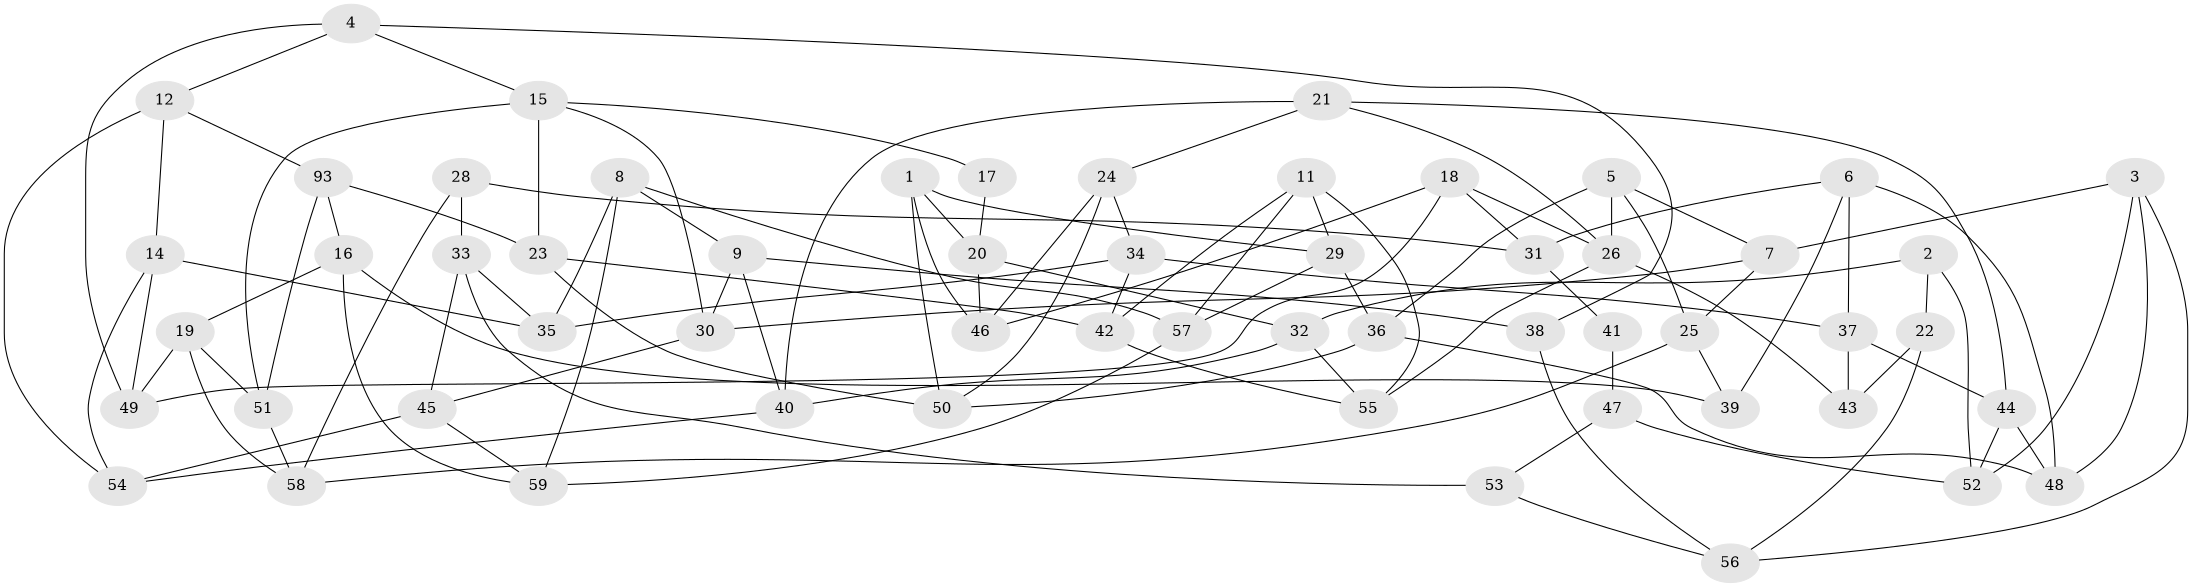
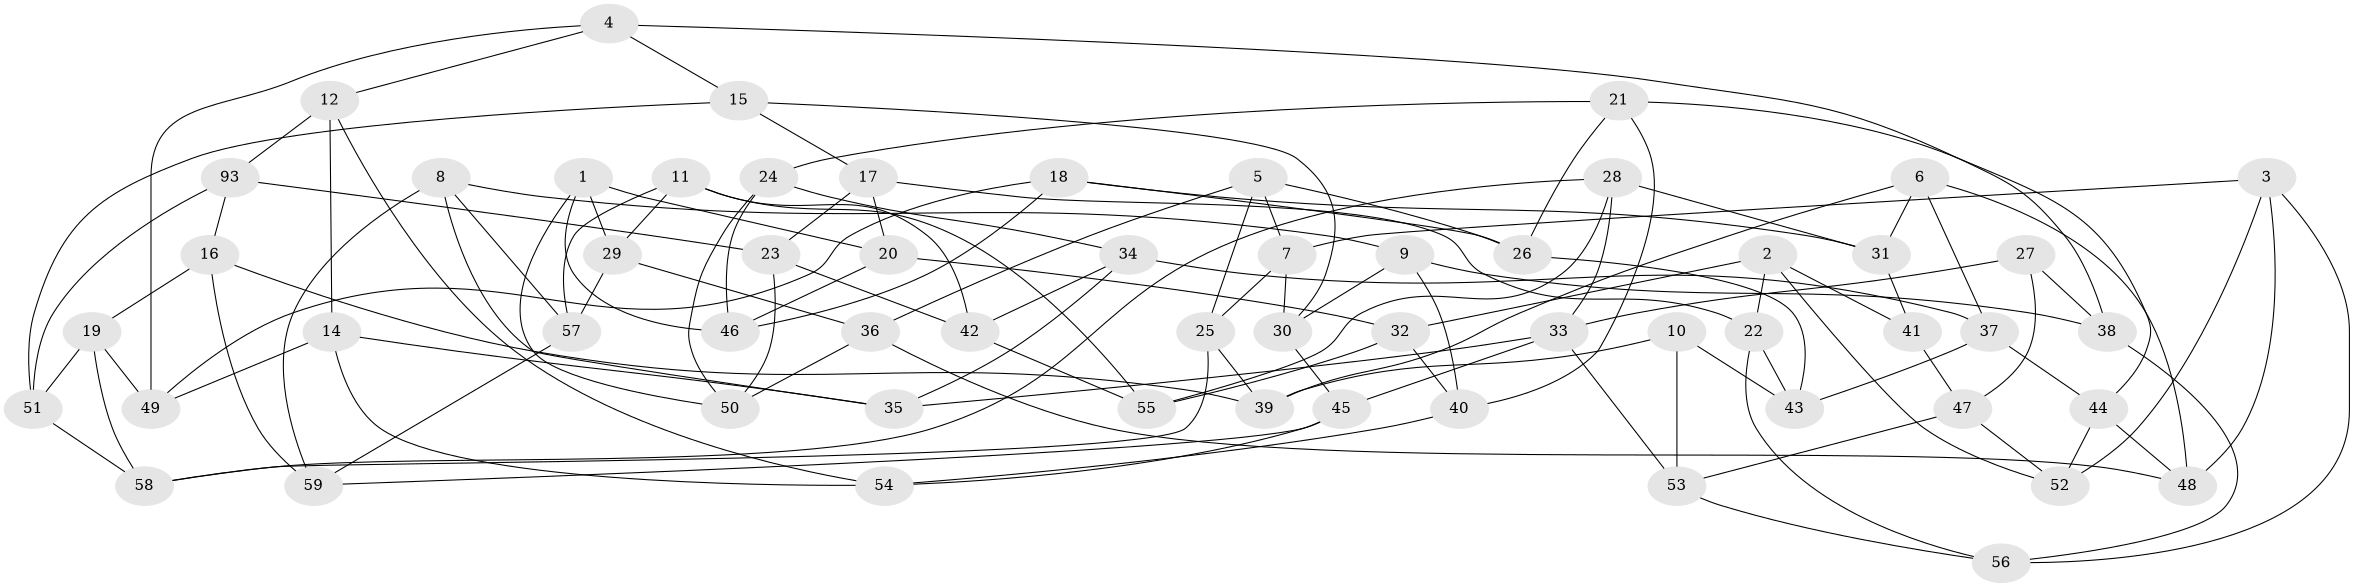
(539, 178) -> (815, 220)
none -> (1452, 240)
none -> (2026, 255)
none -> (1858, 303)
(1493, 316) -> (1403, 299)
none -> (1677, 332)
